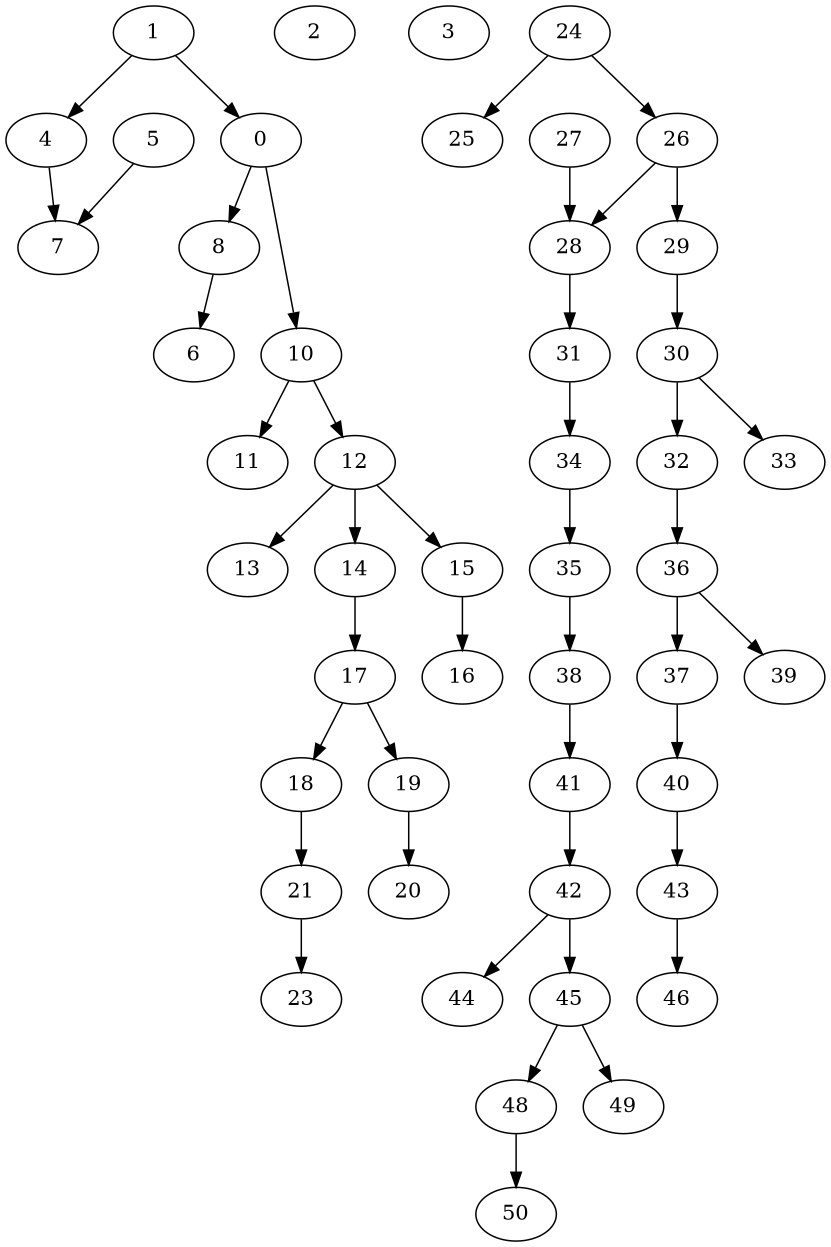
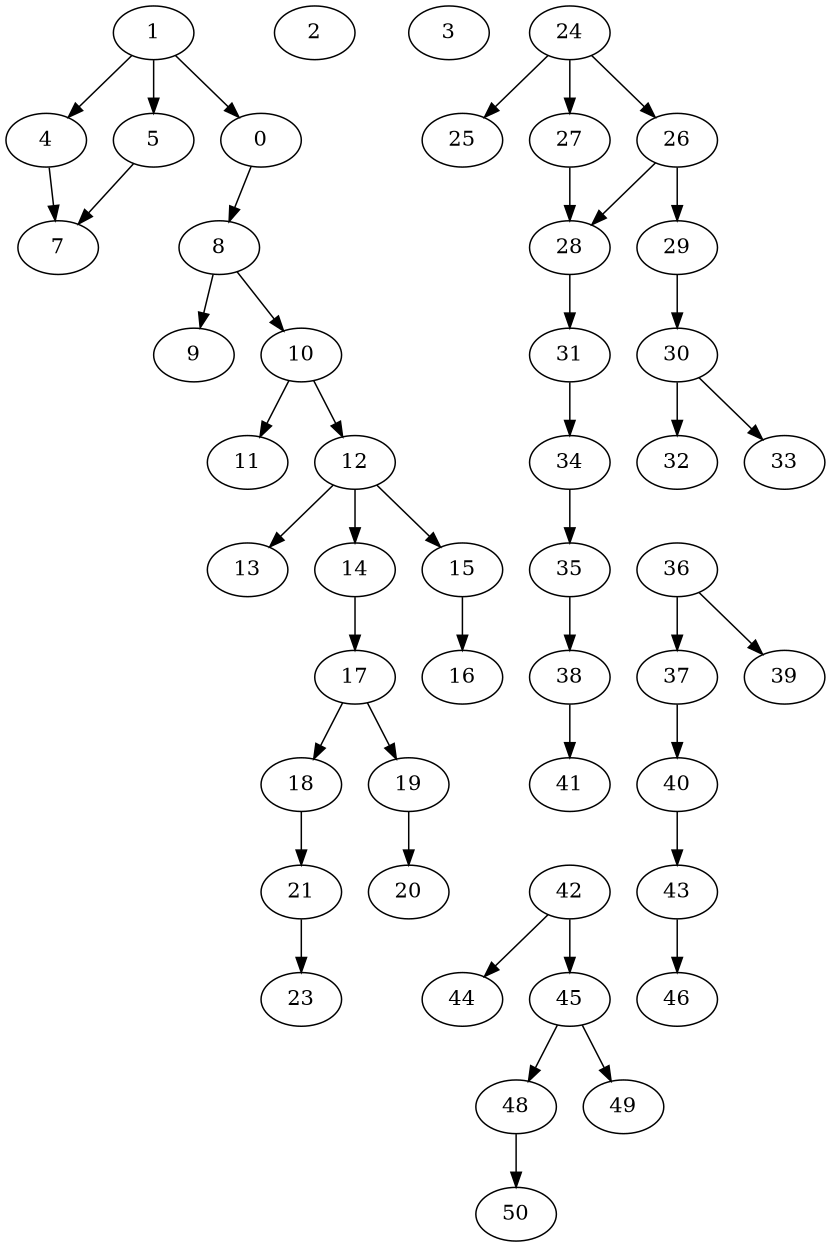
none -> (154, 79)
none -> (570, 79)
(280, 240) -> (256, 295)
(194, 355) -> (194, 355)
(677, 509) -> none
(570, 831) -> none
